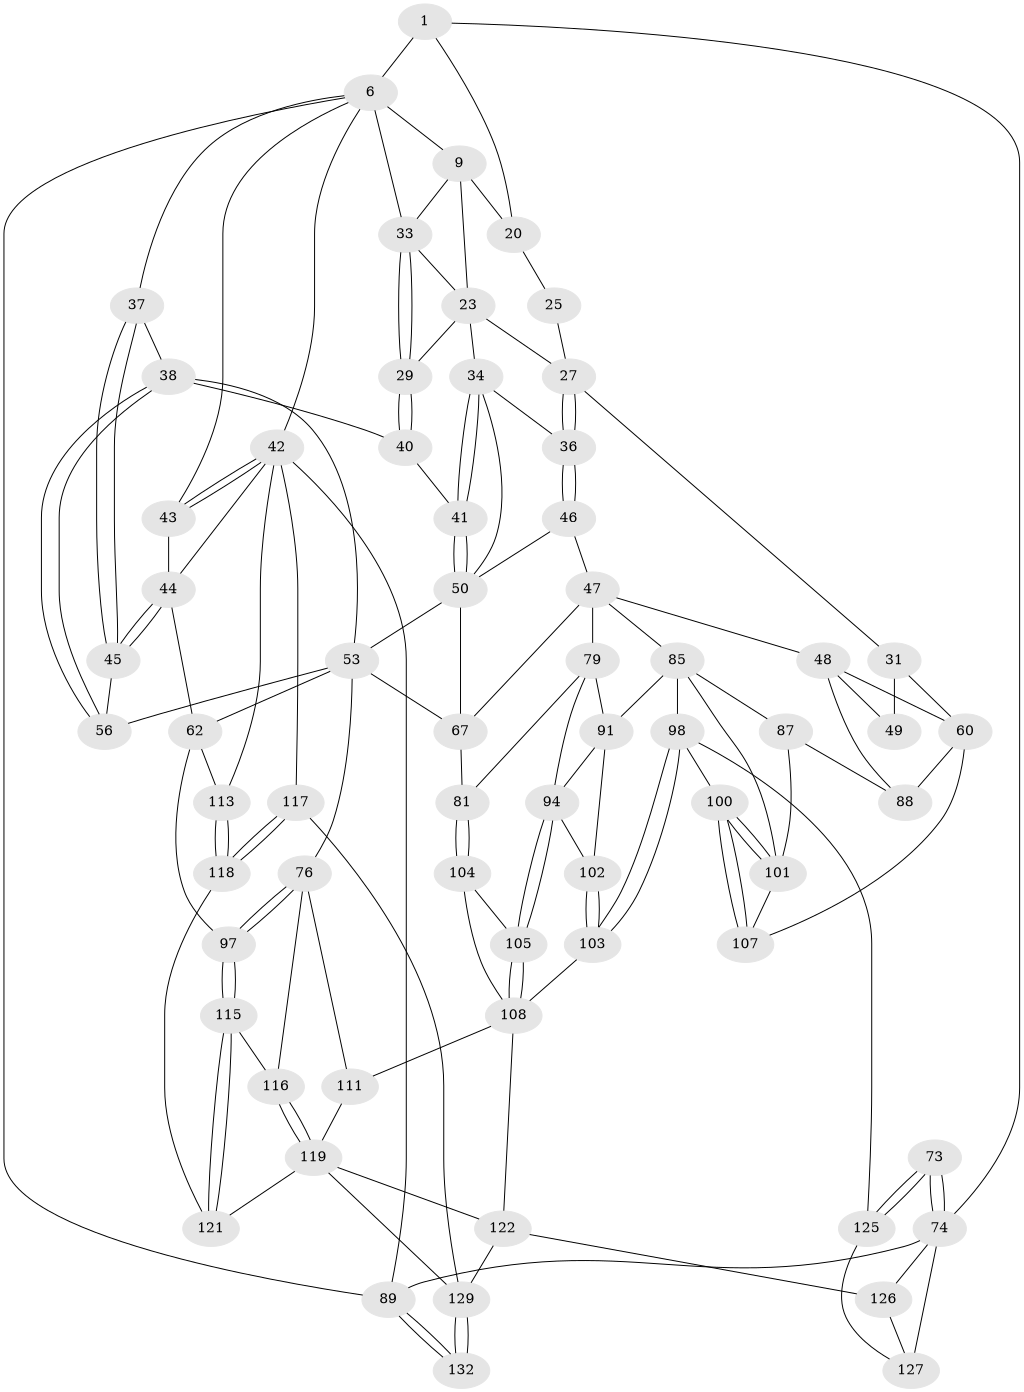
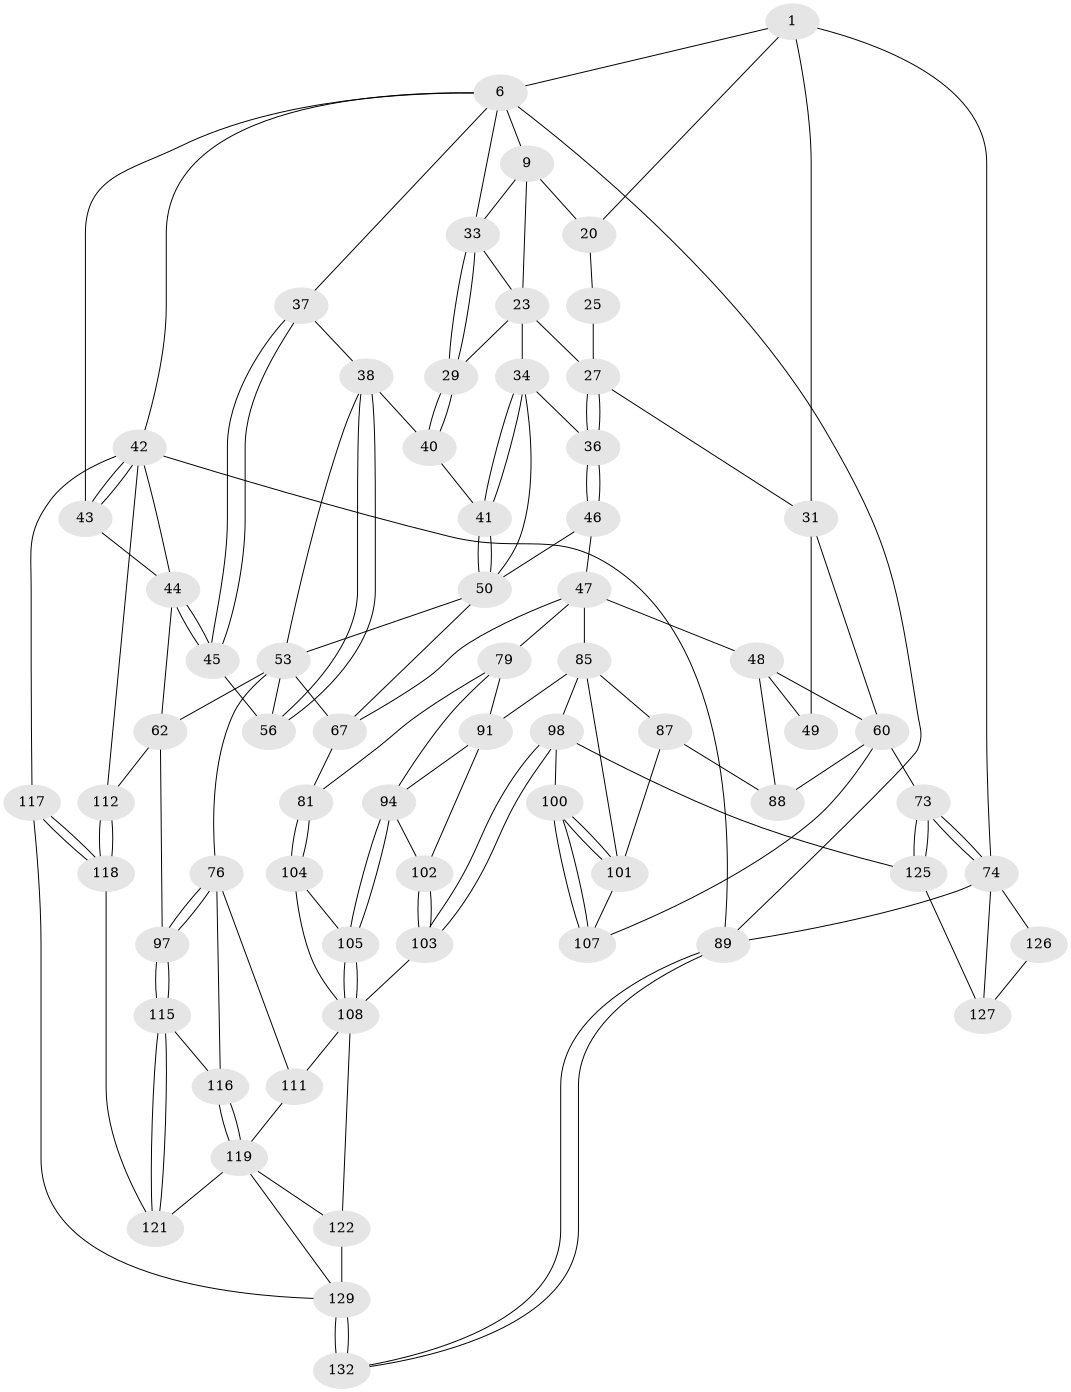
none -> (811, 270)
none -> (899, 761)
(222, 803) -> (106, 803)
(652, 1257) -> none
